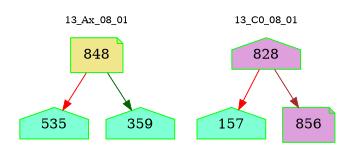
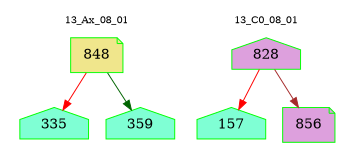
(54, 125) -> (54, 125)
